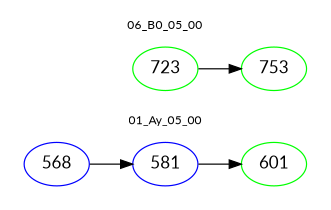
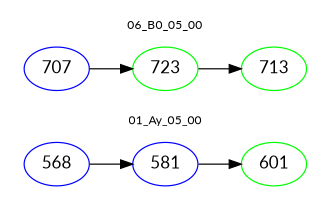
none -> (57, 69)
(274, 69) -> (274, 69)
